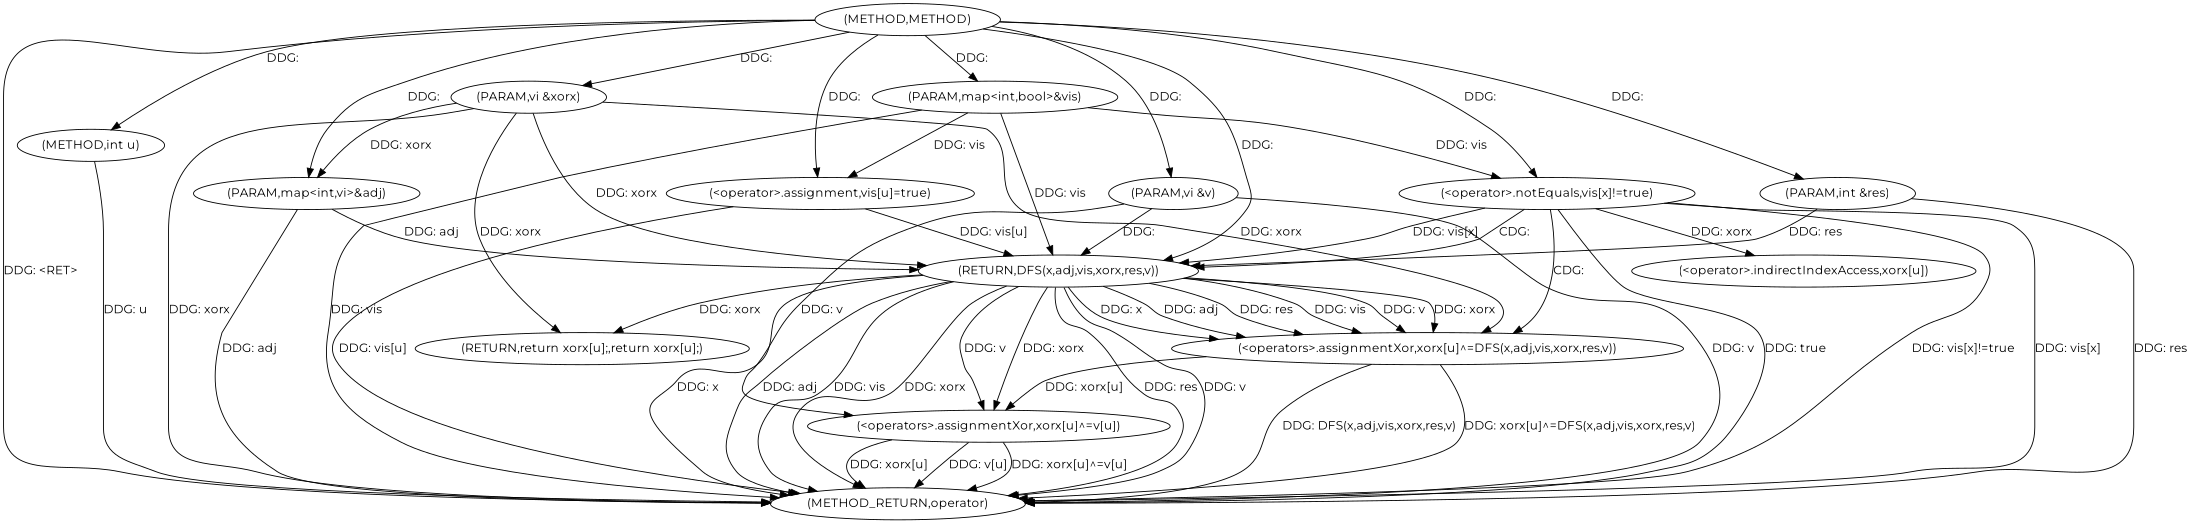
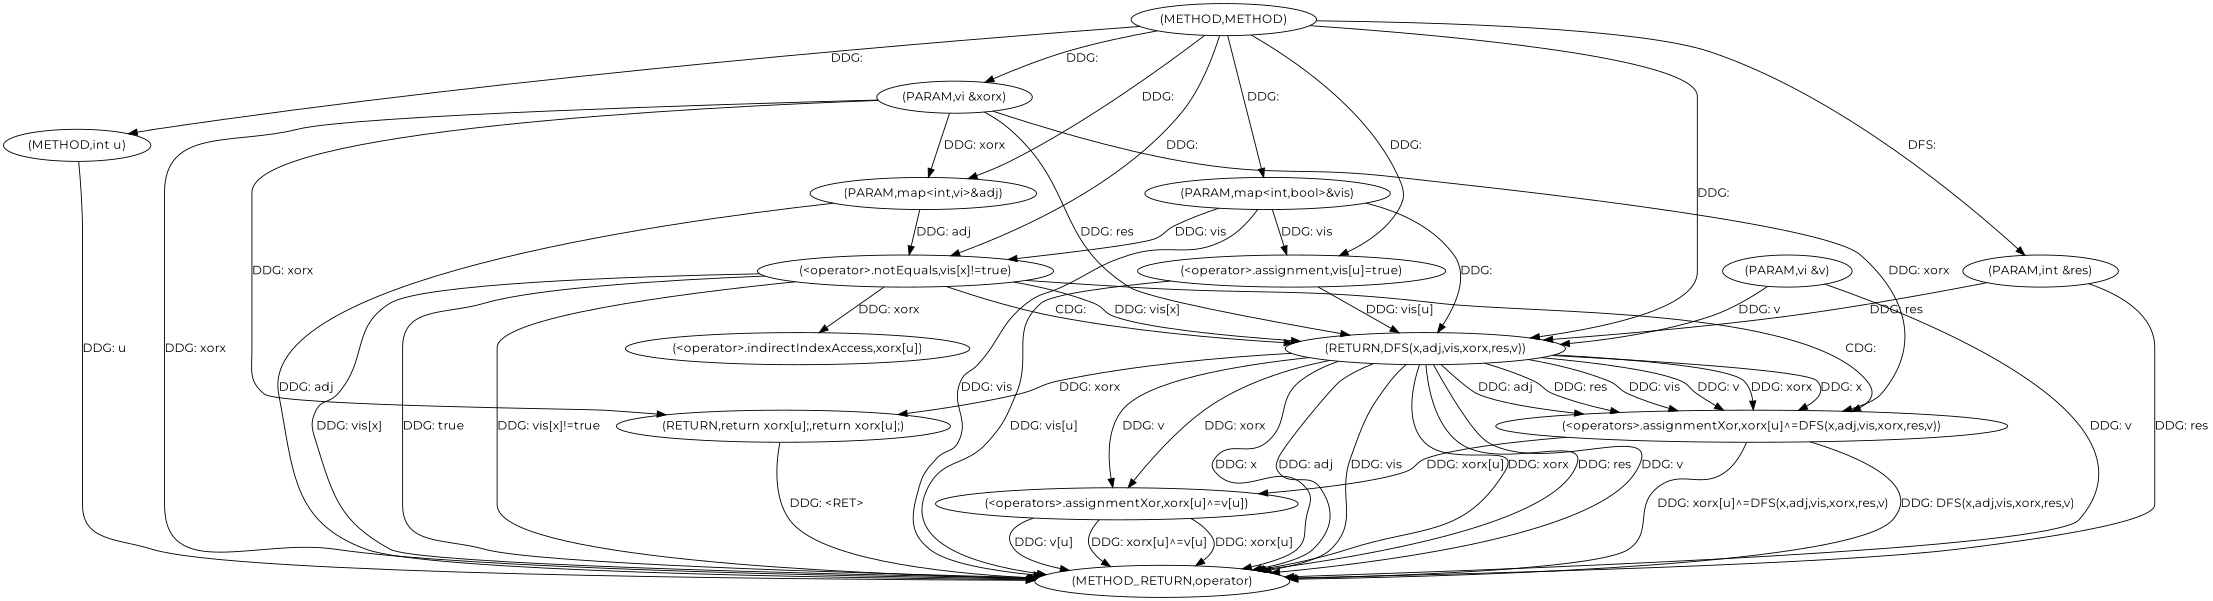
(1107, 67) -> none
(1629, 97) -> (1924, 145)
(627, 193) -> (1107, 232)
(1060, 193) -> (1478, 271)
(4, 229) -> (865, 557)
(1140, 232) -> (1760, 310)
(864, 250) -> none
(617, 261) -> (916, 228)
